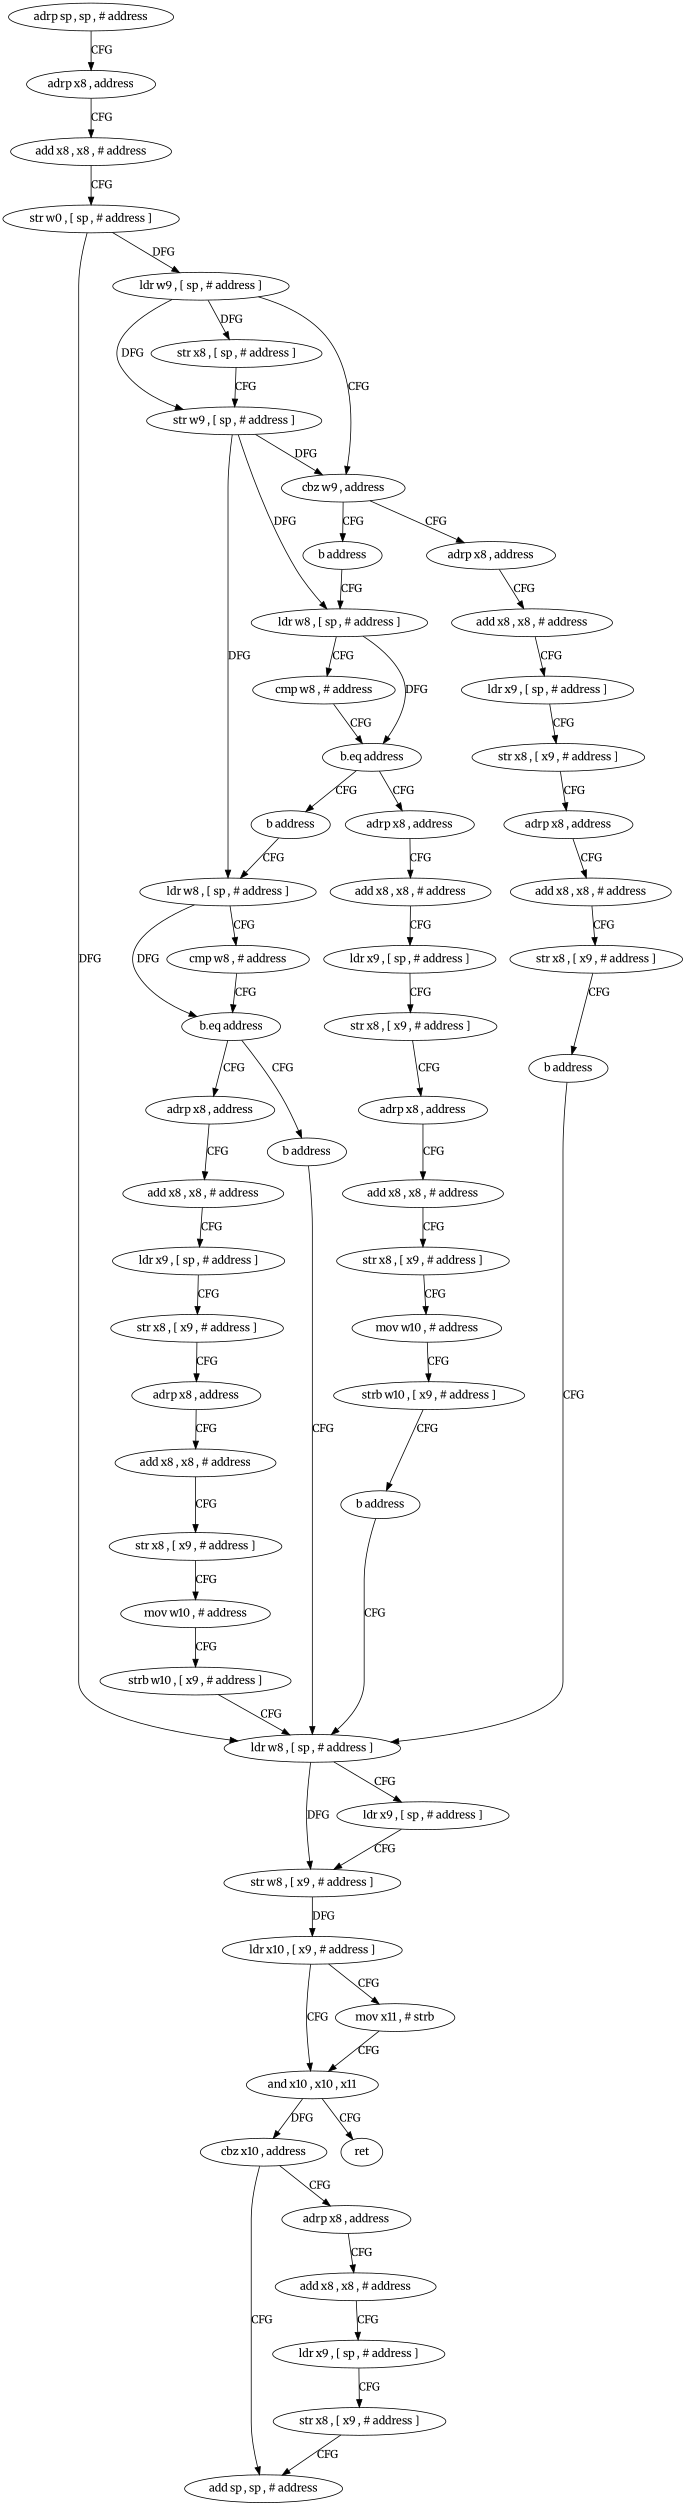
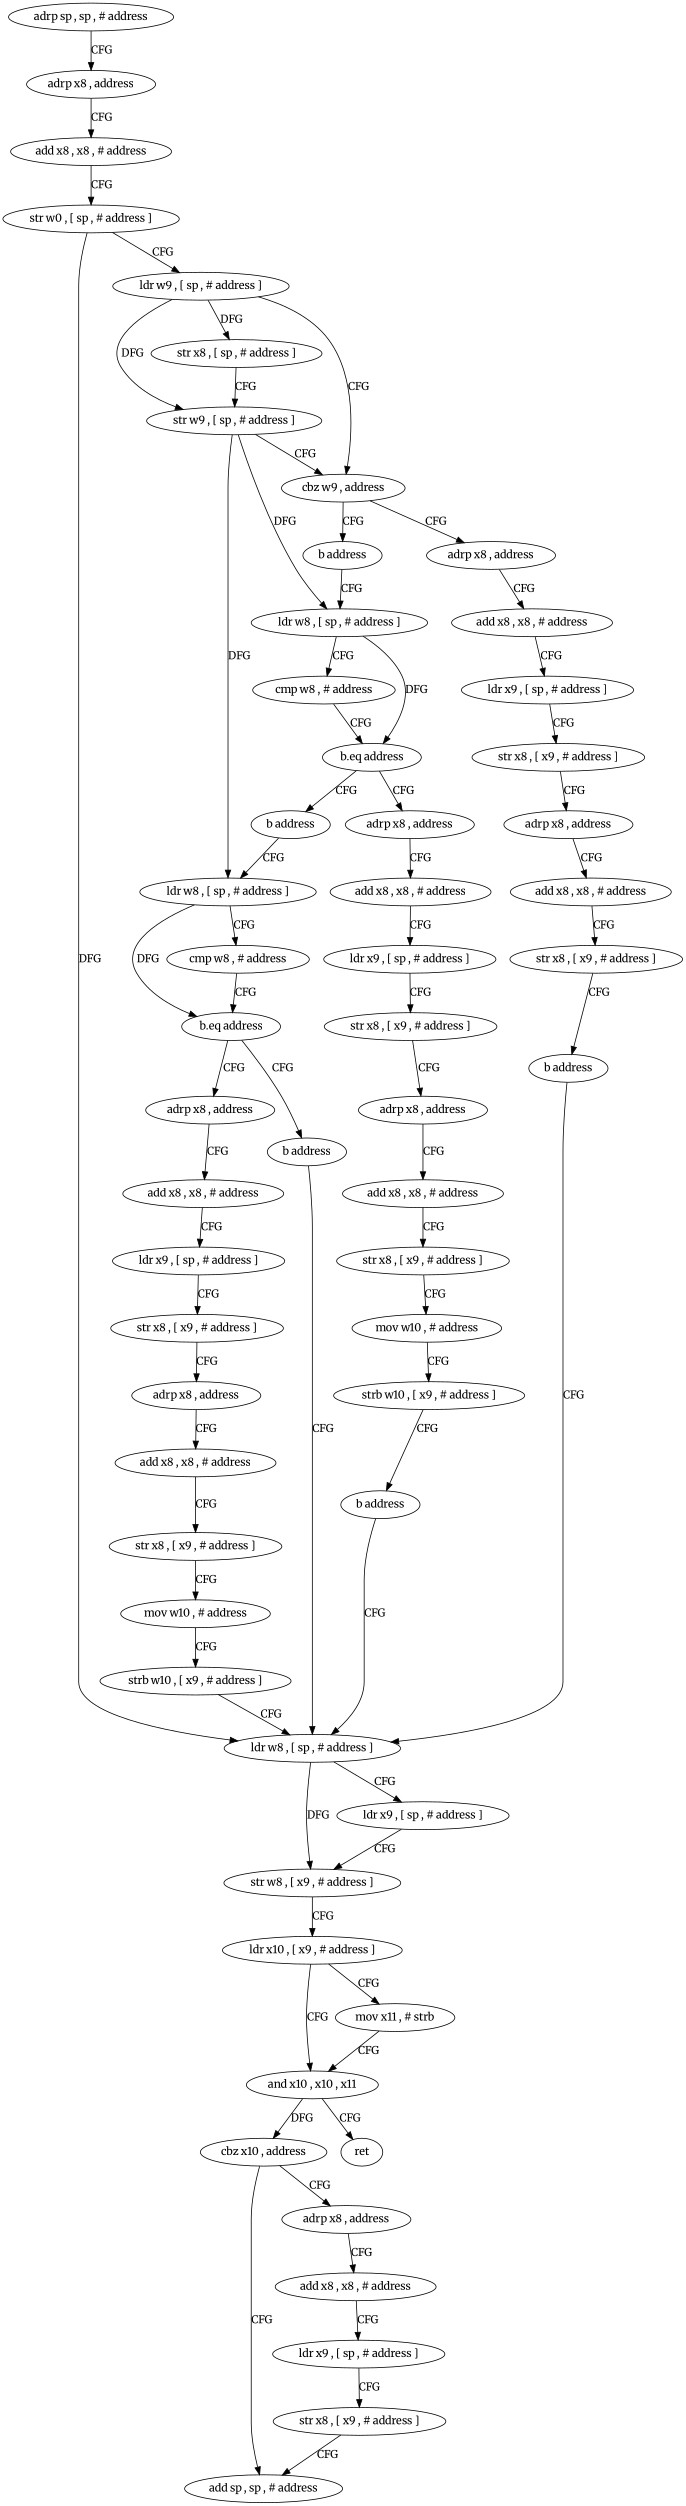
(164, 253) -> (163, 253)
(306, 454) -> (305, 454)
(324, 1917) -> (323, 1917)
